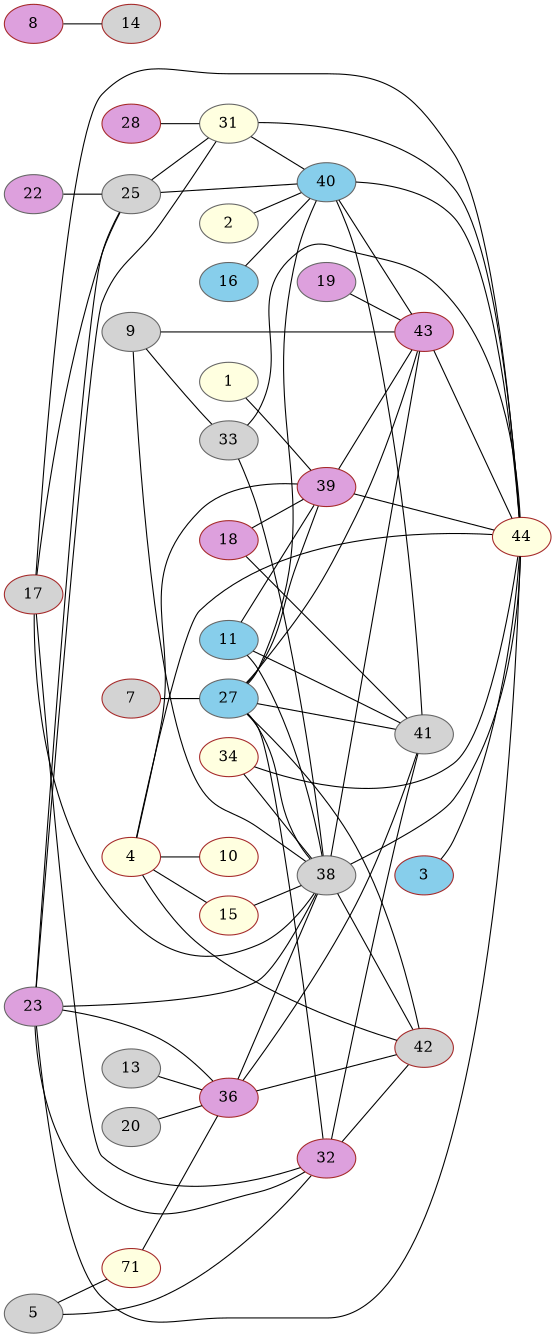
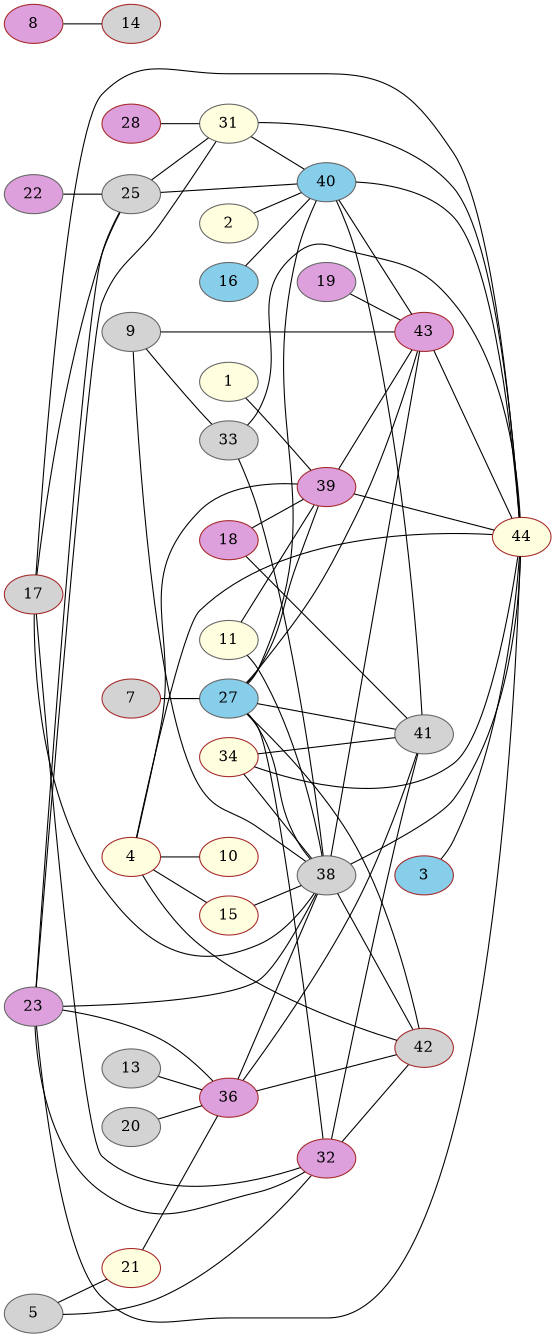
(229, 640) -> (229, 640)
(327, 687) -> (327, 746)
(131, 1268) -> (131, 1268)
